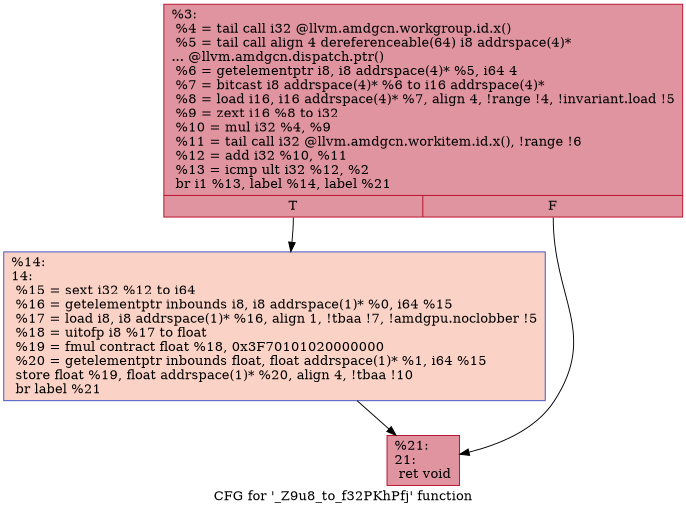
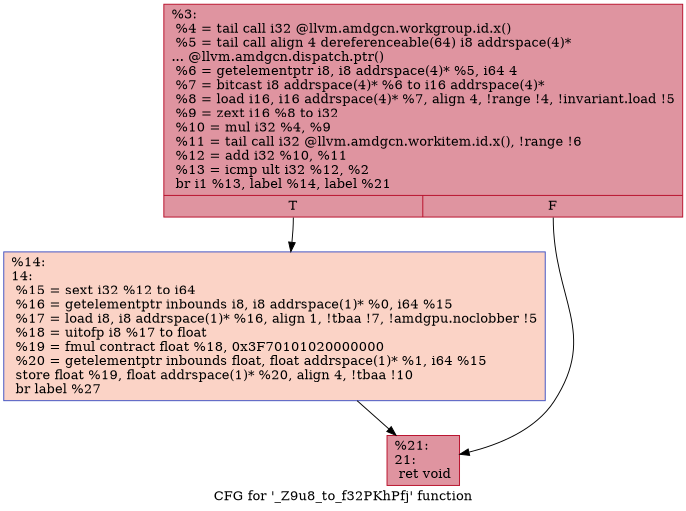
(56, 389) -> (56, 389)
